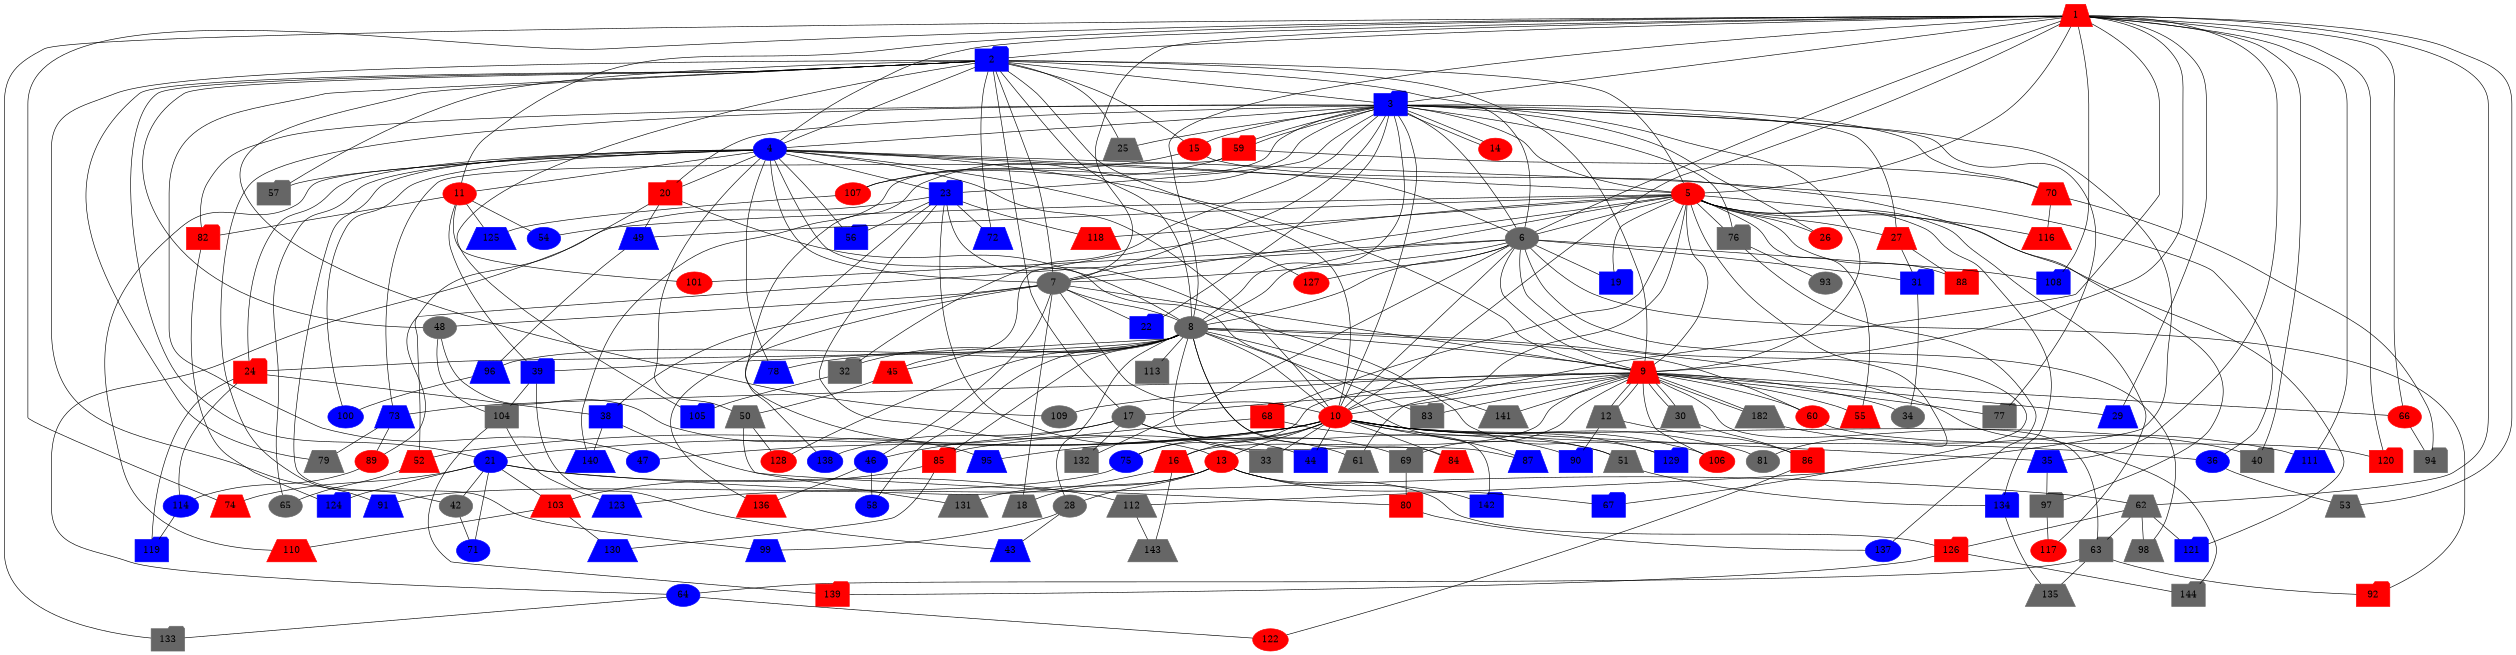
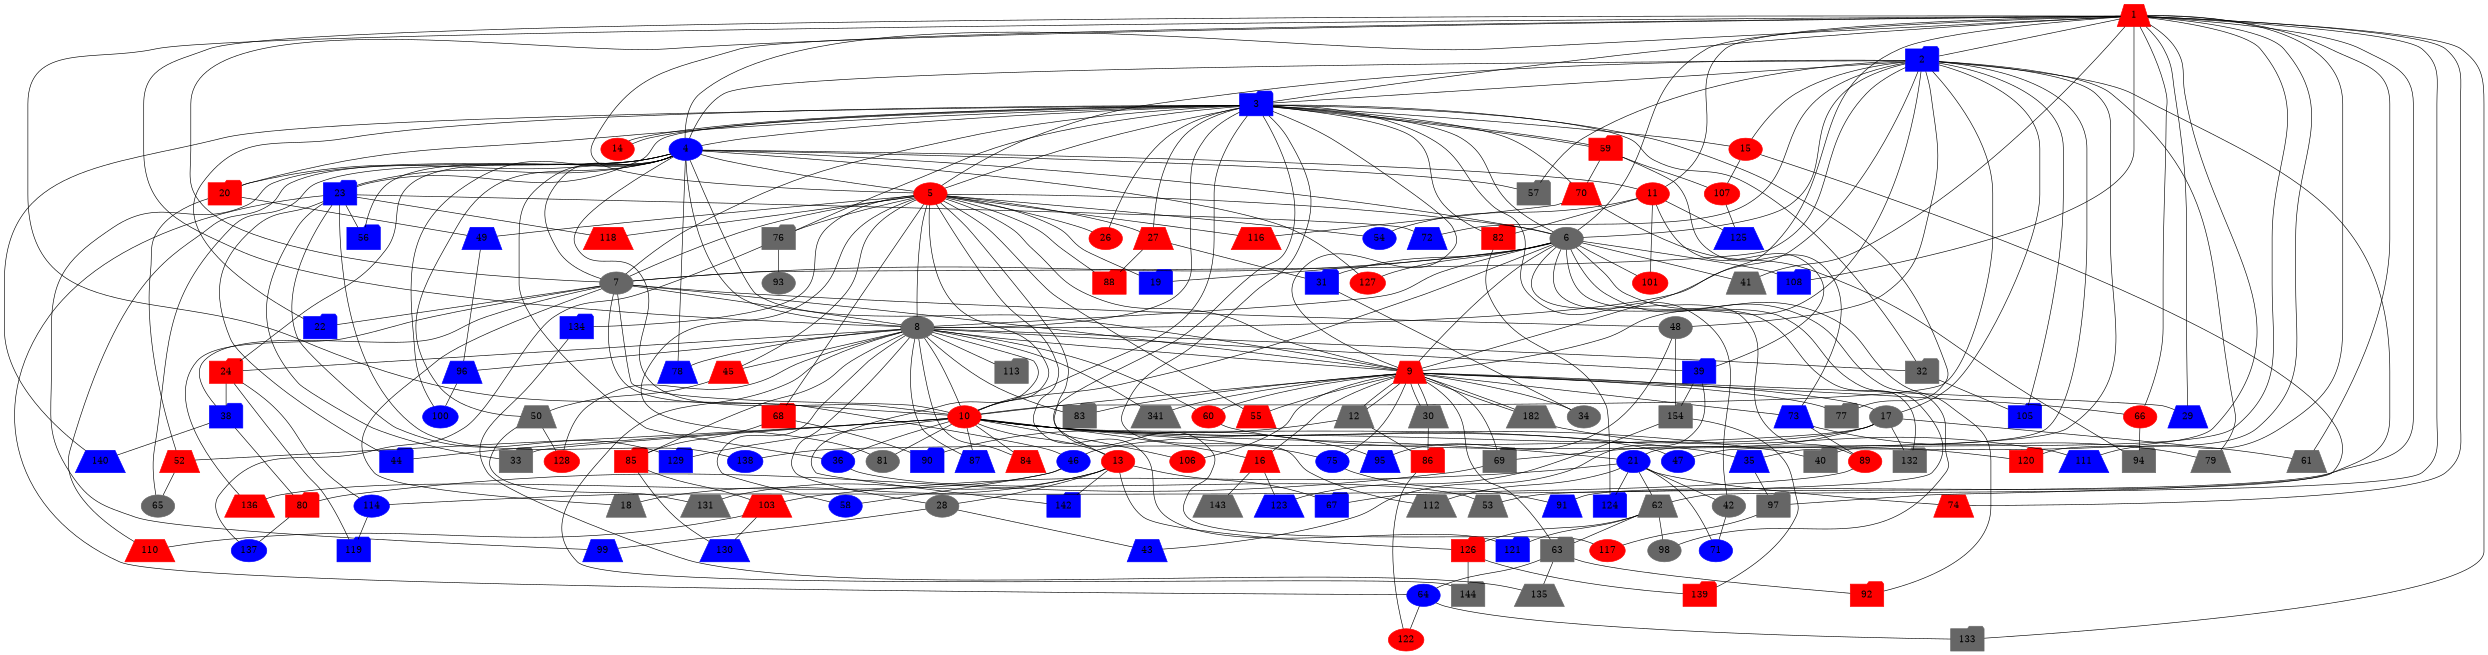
(1123, 149) -> none
none -> (1746, 283)
(502, 417) -> (1676, 417)
(1059, 417) -> none
(1503, 417) -> (1156, 417)
(1624, 461) -> none
(1142, 528) -> none
(2144, 551) -> (1664, 551)
